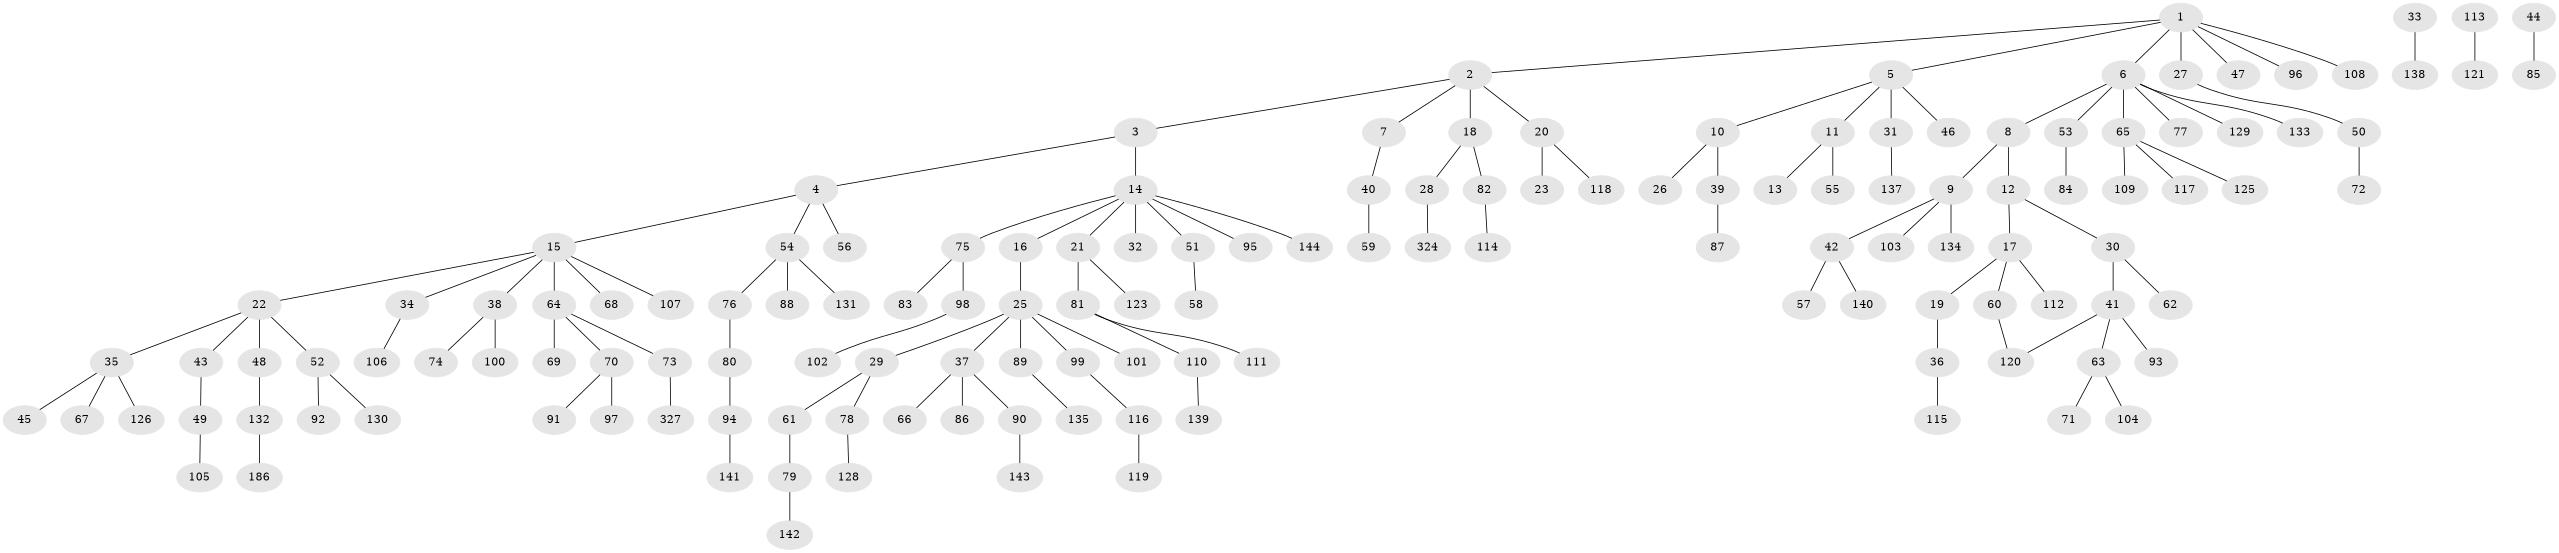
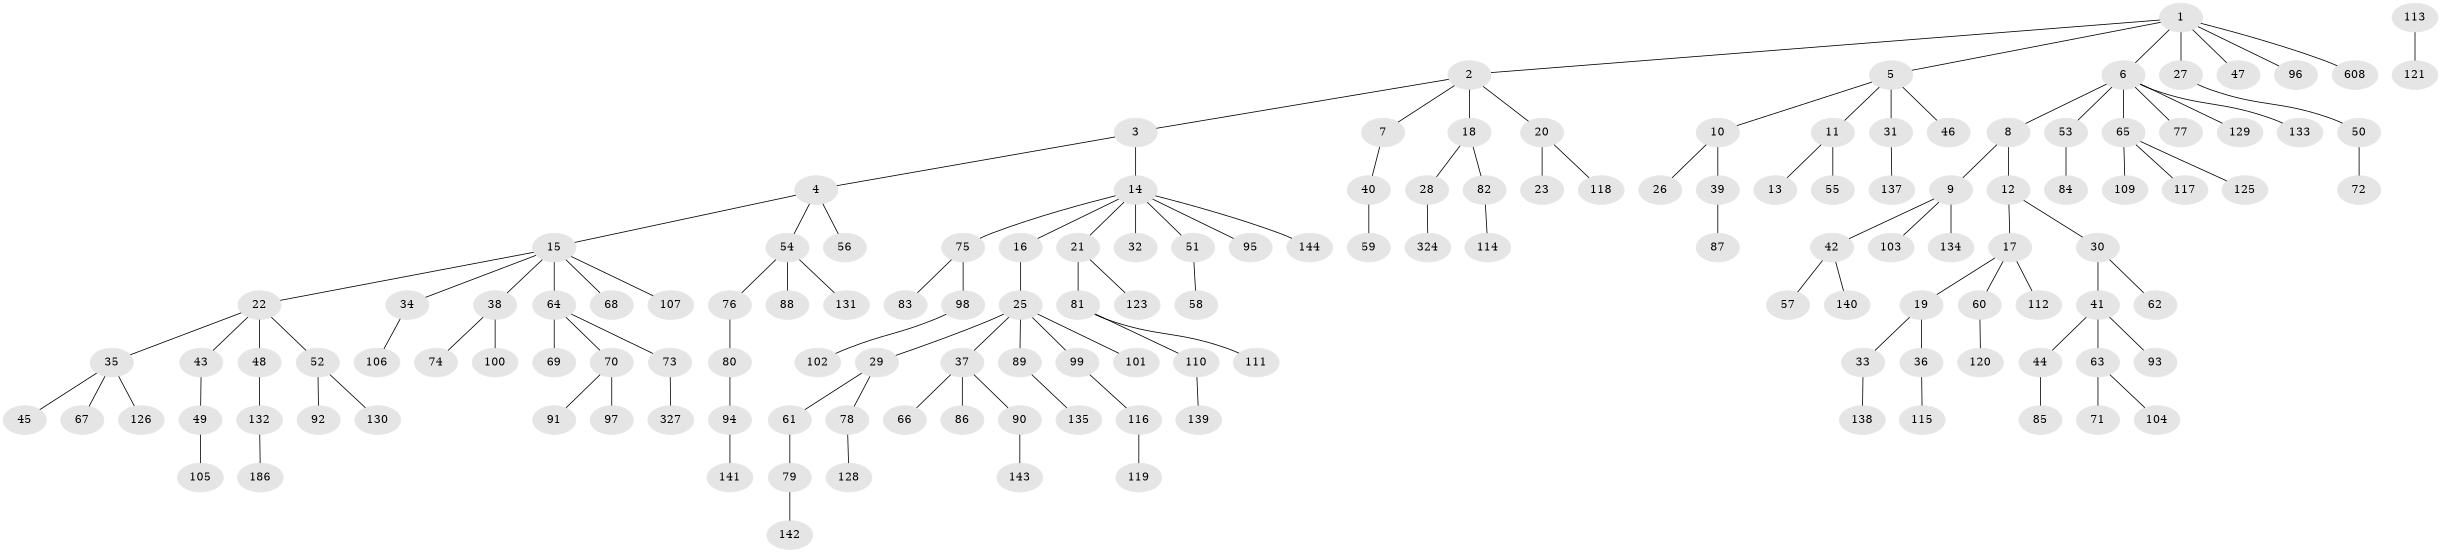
(2355, 75) -> (2355, 75)
none -> (1892, 334)
(2062, 334) -> (2069, 334)
